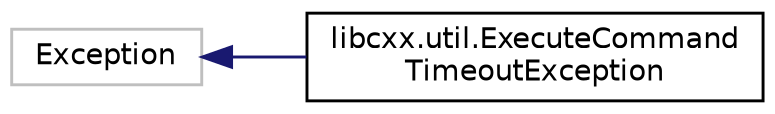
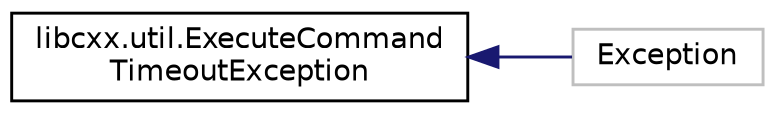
(269, 57) -> (535, 57)
